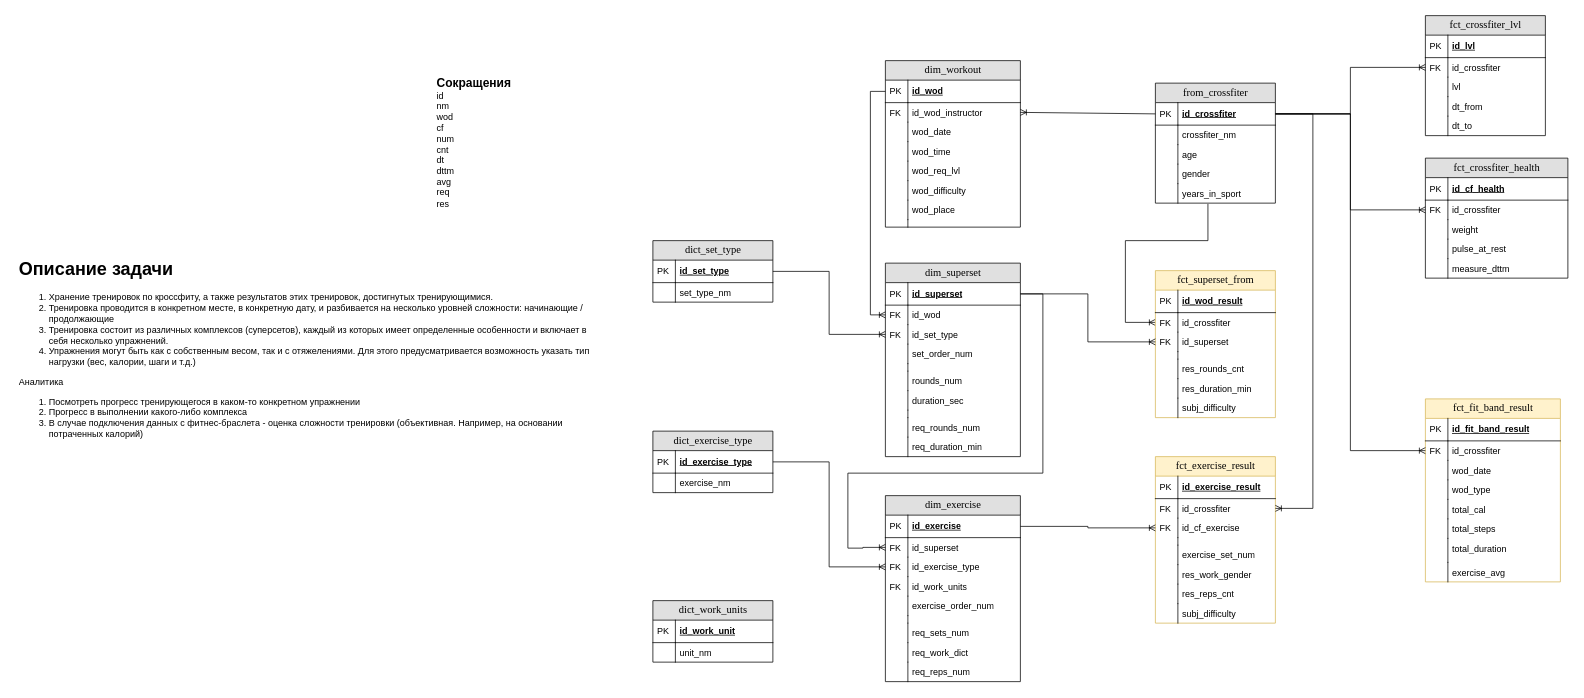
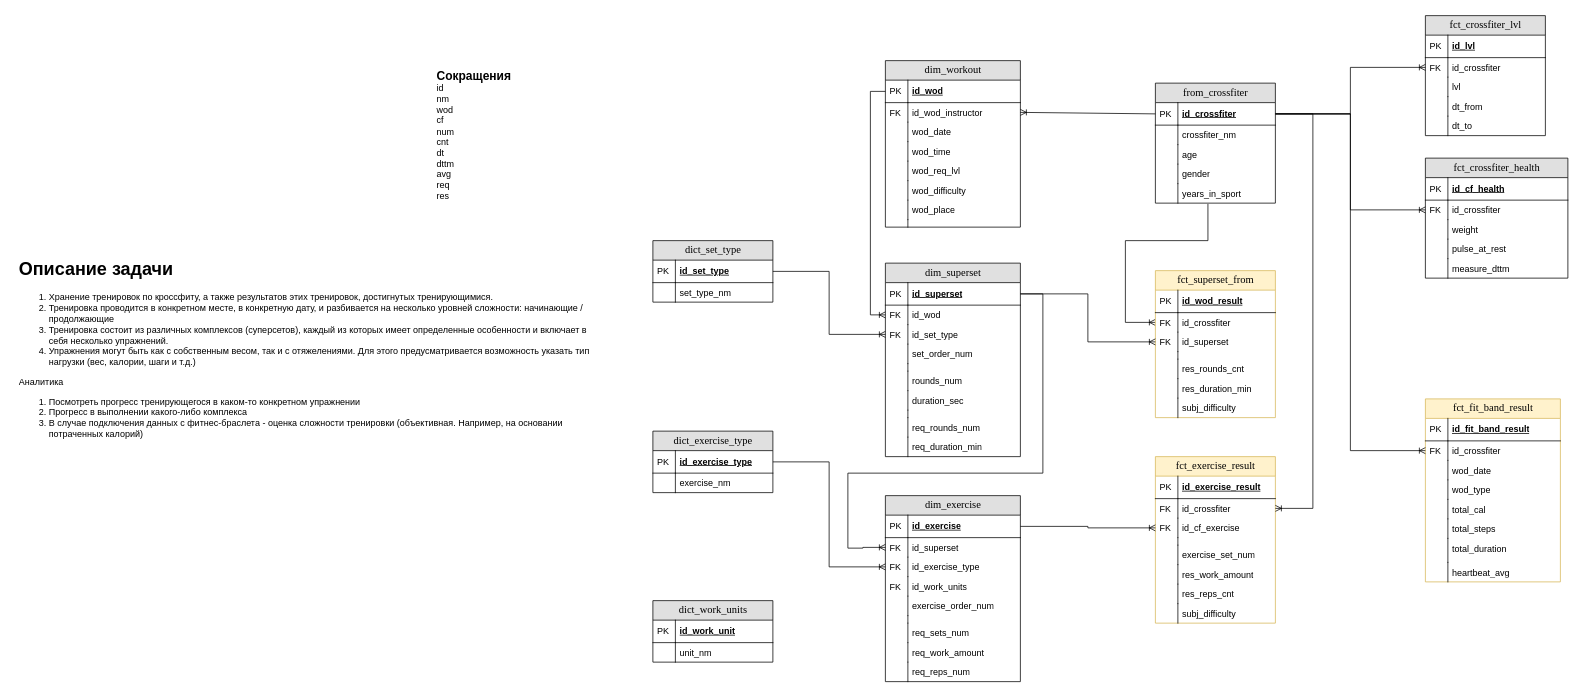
(533, 142) -> (533, 134)
(1481, 573) -> (1485, 573)
(1220, 575) -> (1220, 575)
(944, 653) -> (950, 653)
